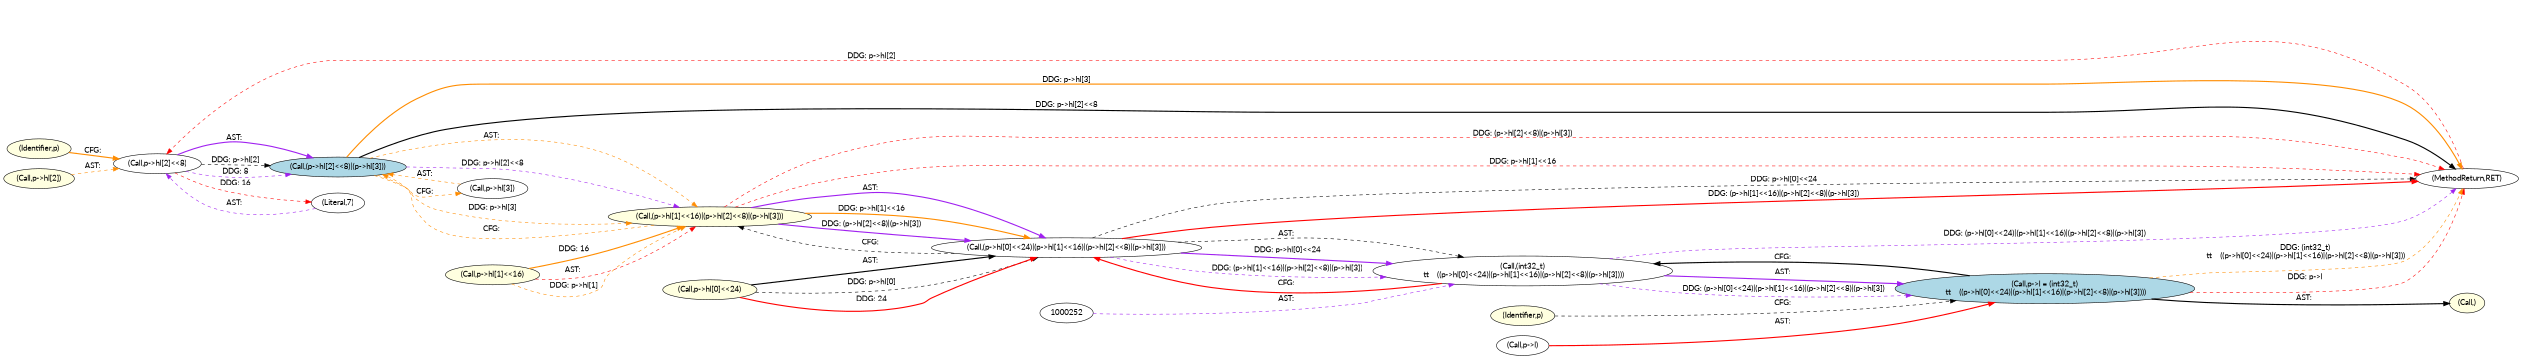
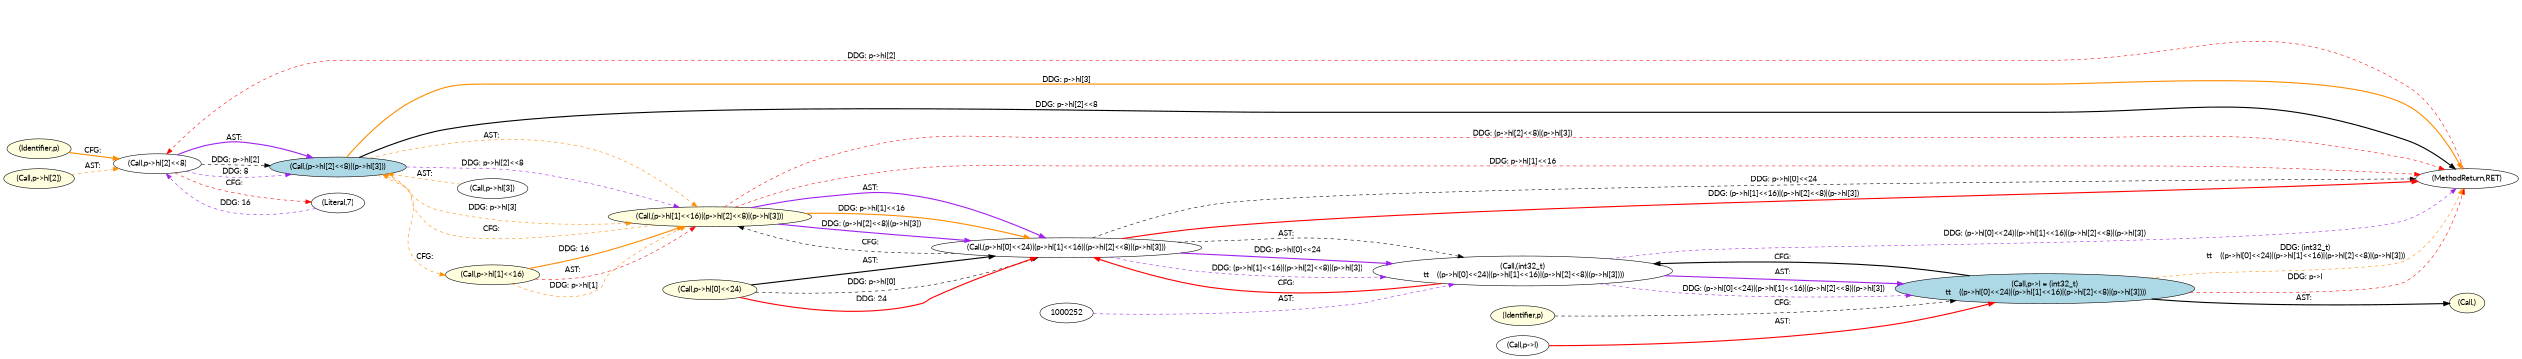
(235, 183) -> (235, 183)
(419, 197) -> (410, 226)
(235, 203) -> (235, 203)
